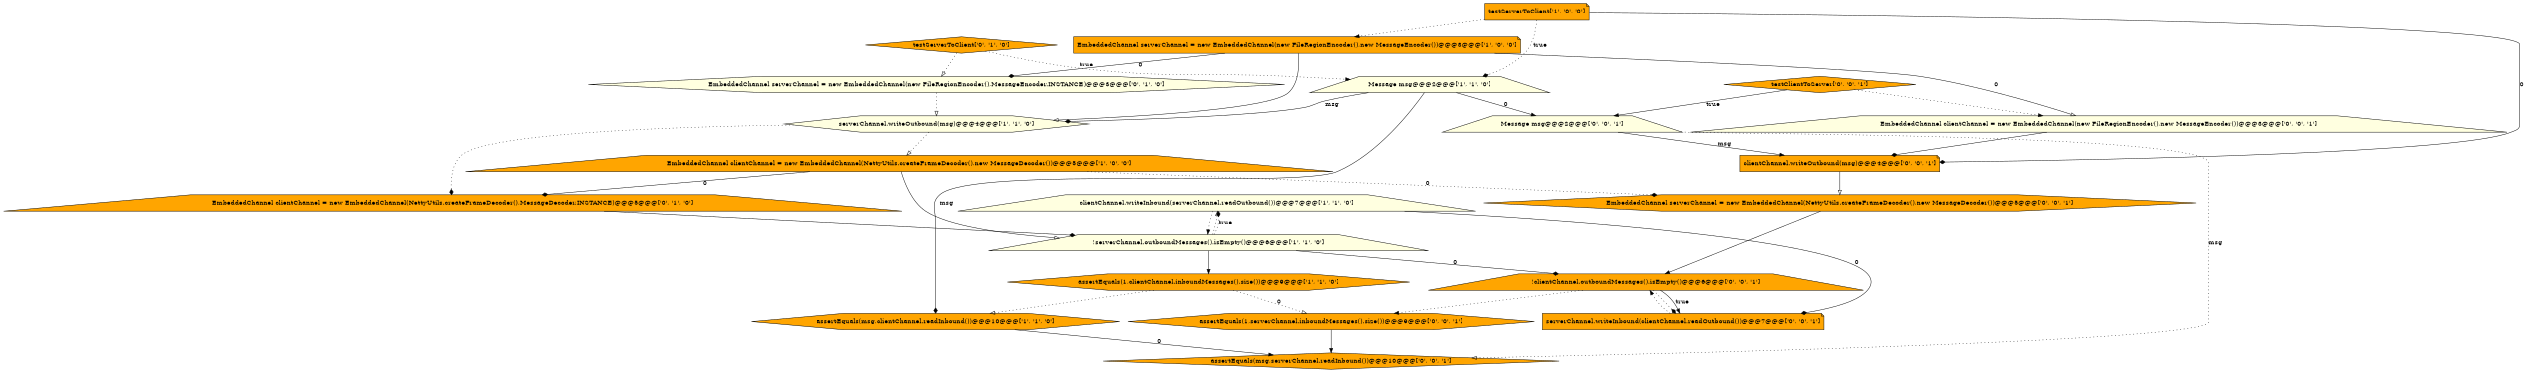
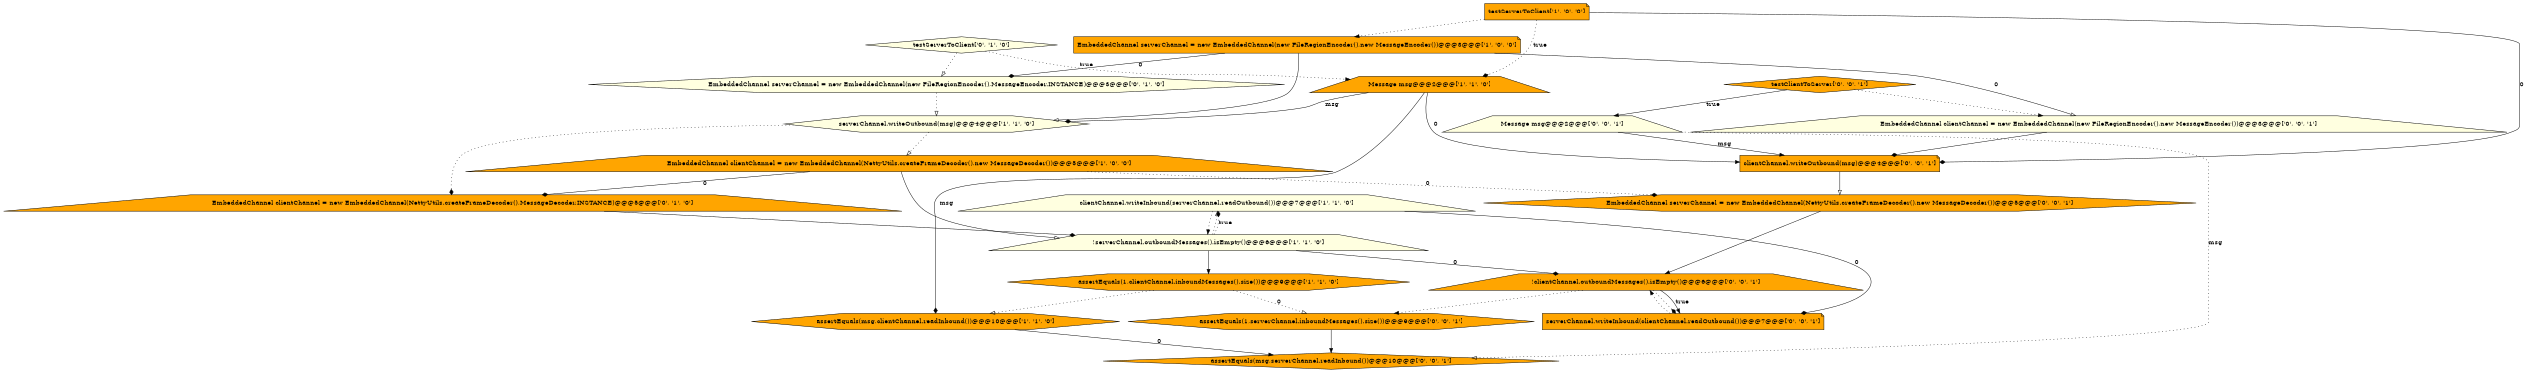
(961, 45) -> (961, 45)
(1430, 84) -> (1430, 84)
(1494, 104) -> (1562, 155)
